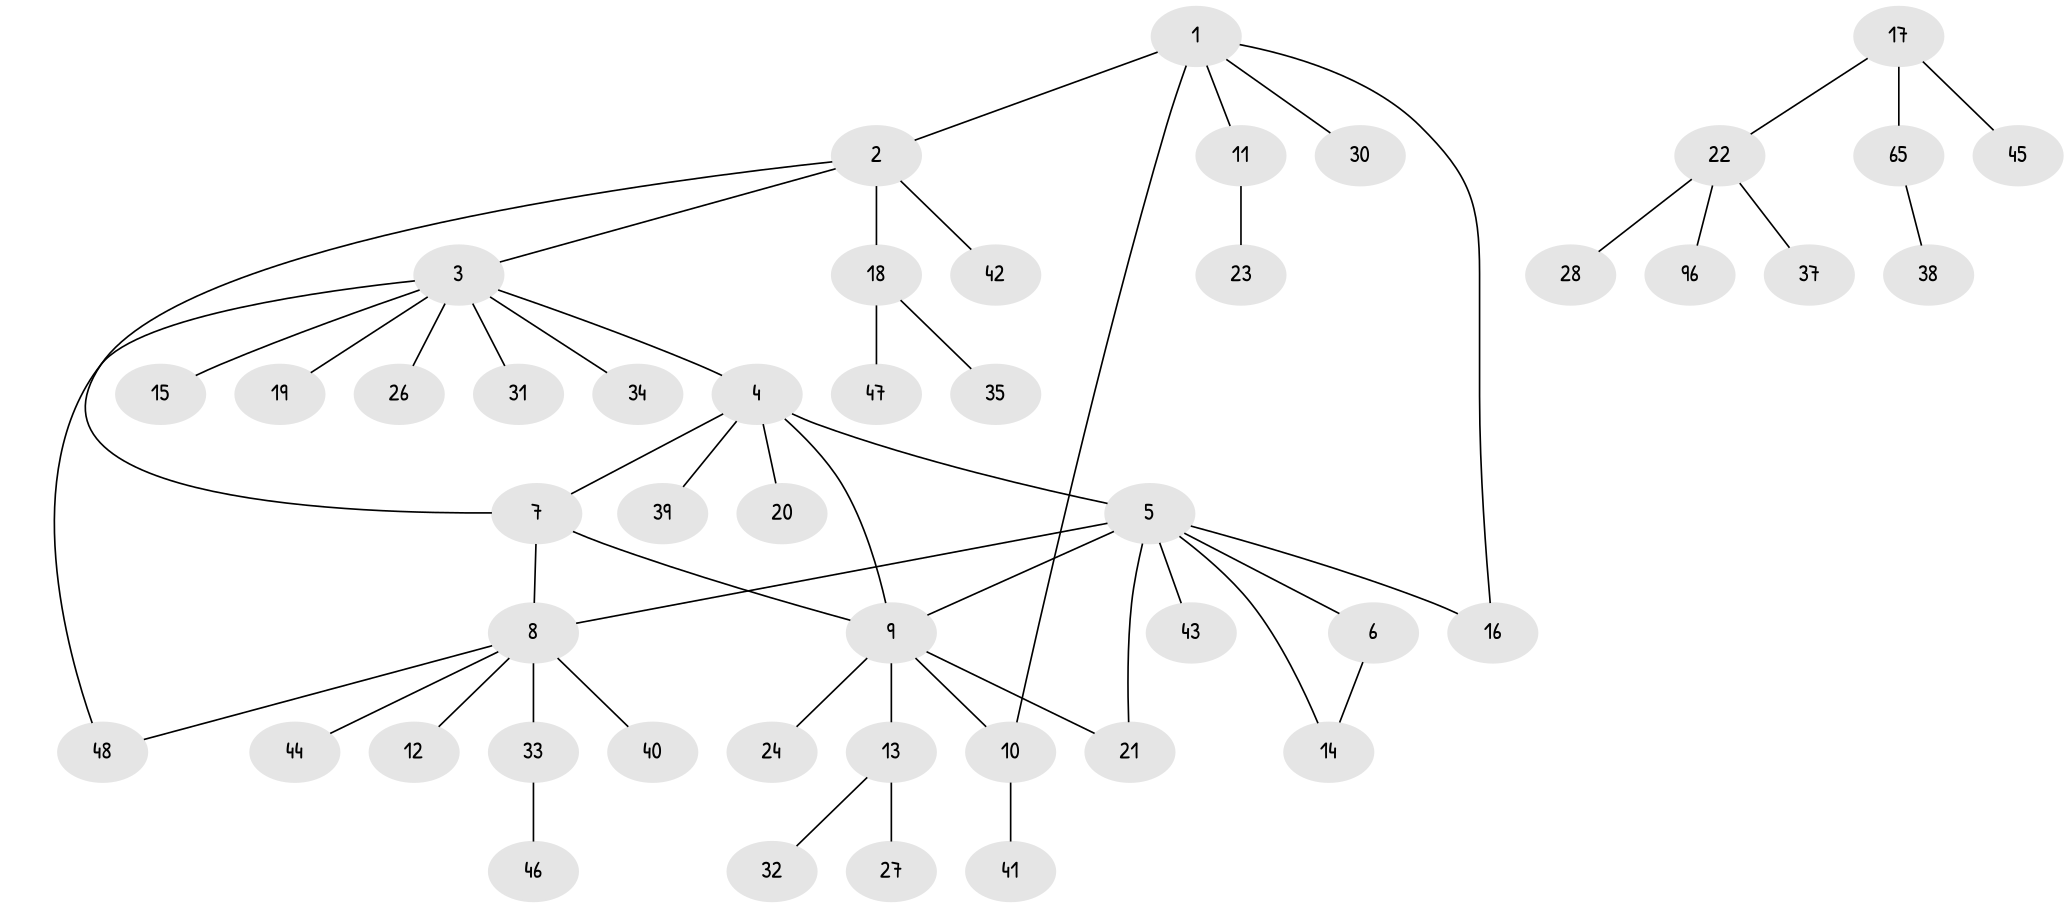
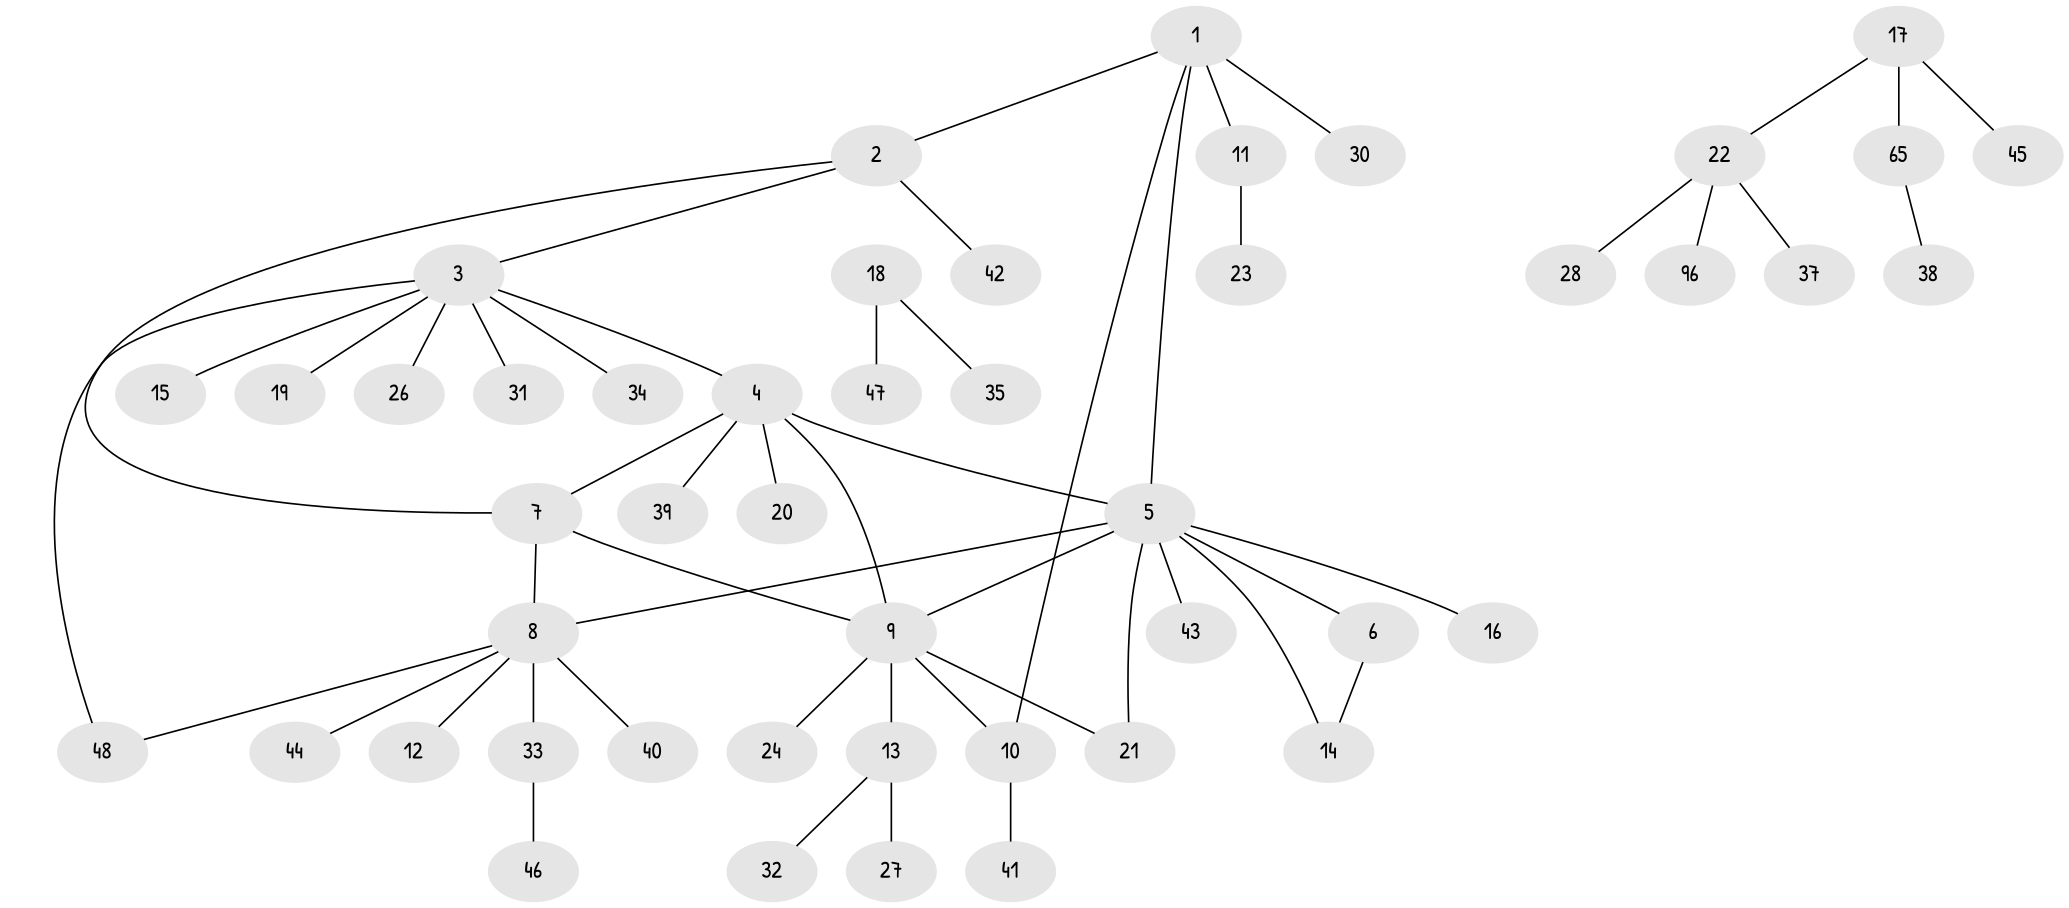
(876, 216) -> none
(1479, 256) -> (1166, 275)
